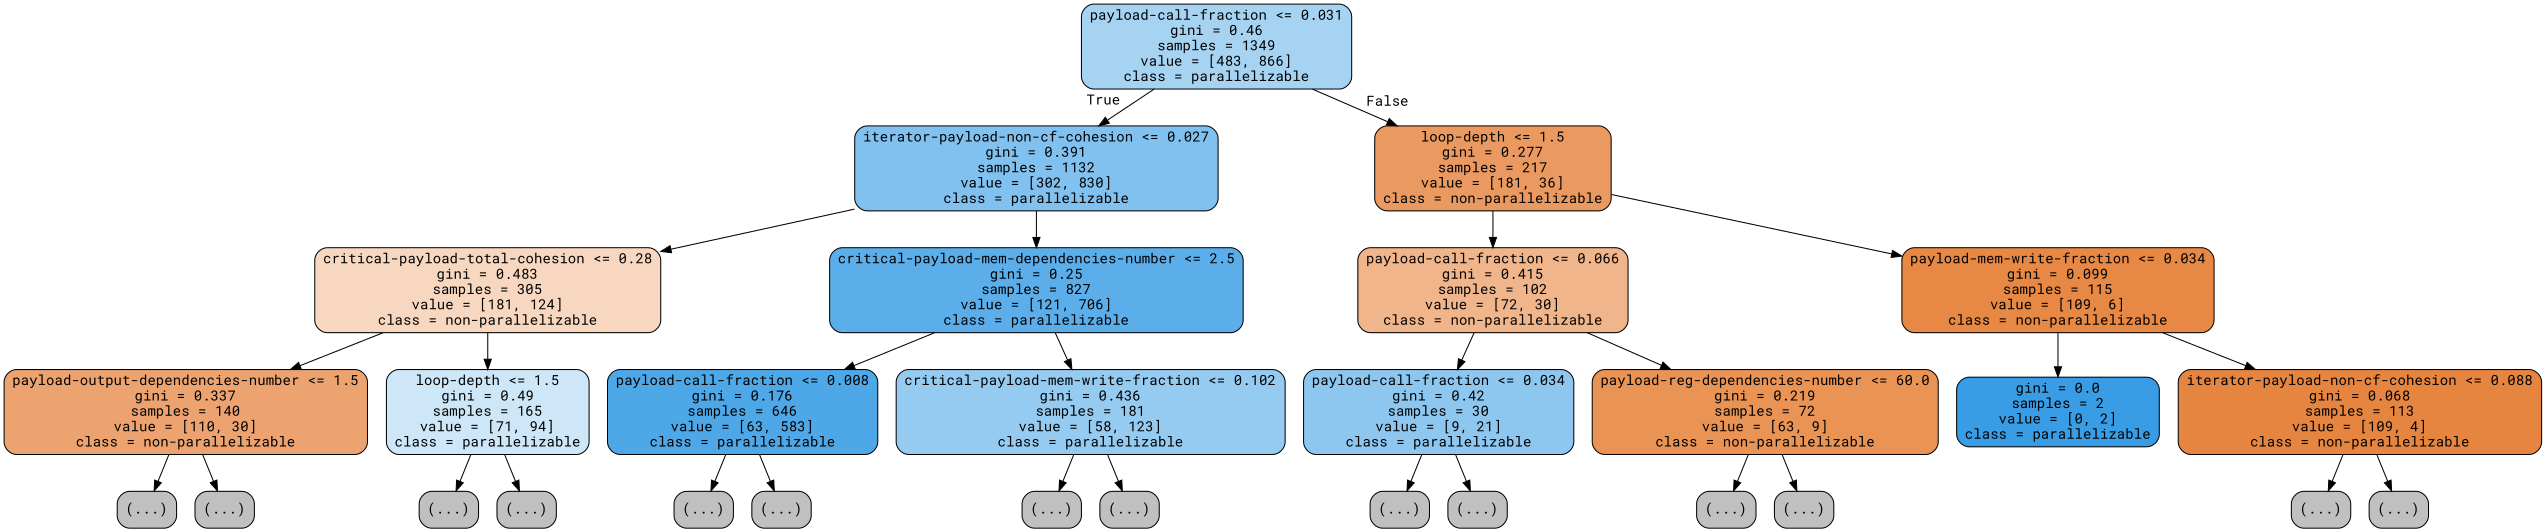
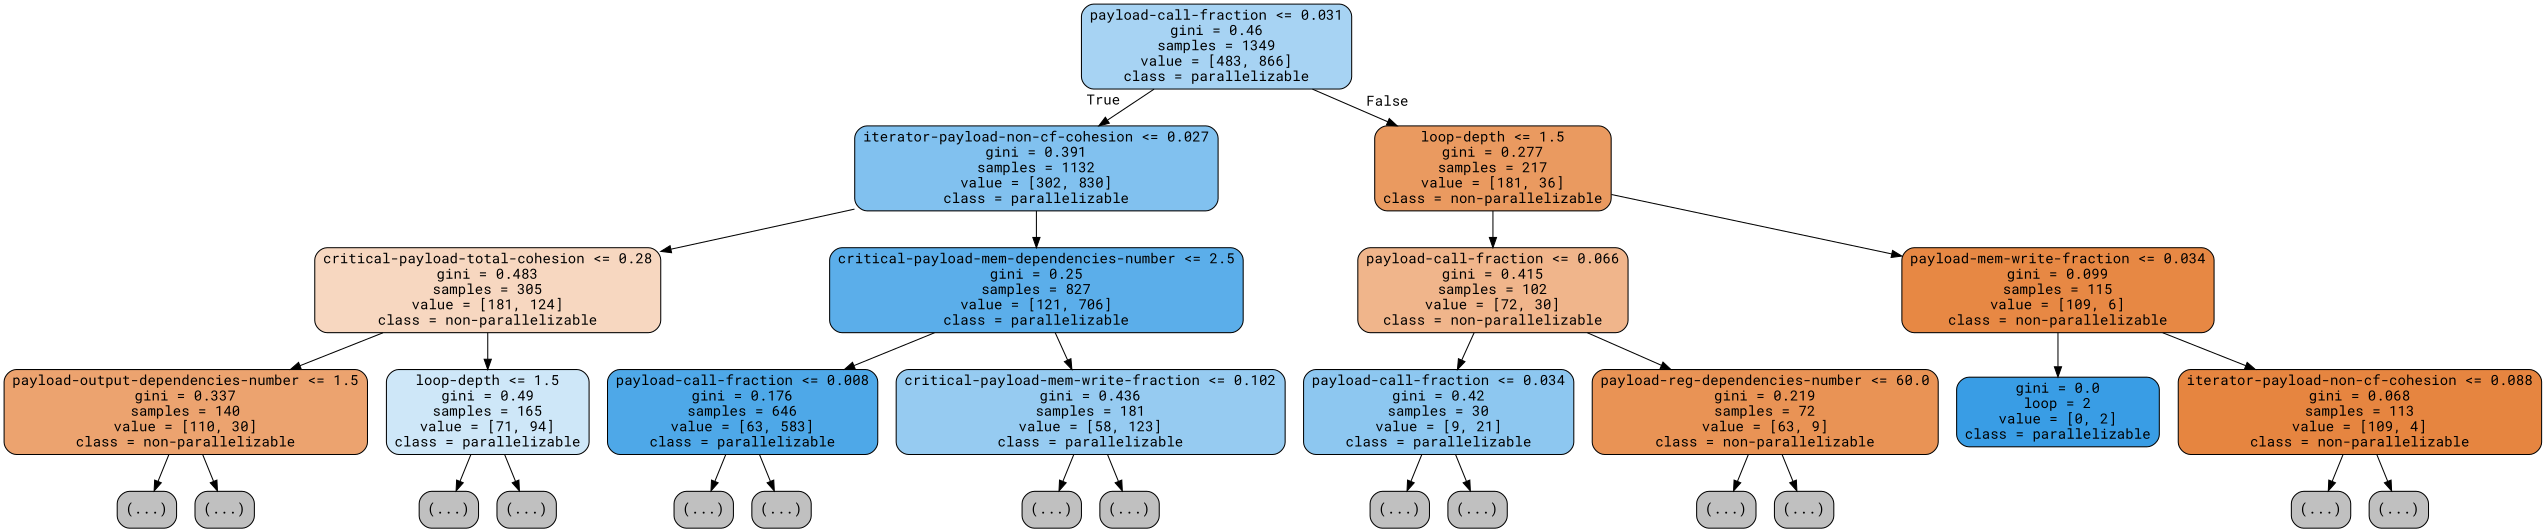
(2058, 412) -> (2058, 412)
